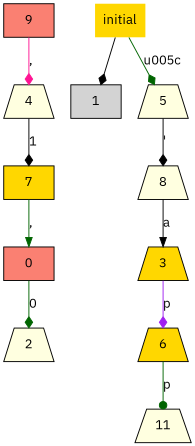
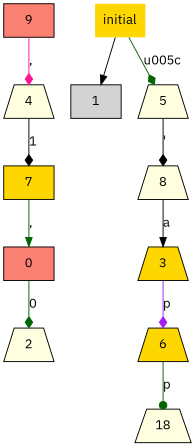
(110, 56) -> (109, 57)
(163, 426) -> (163, 426)
